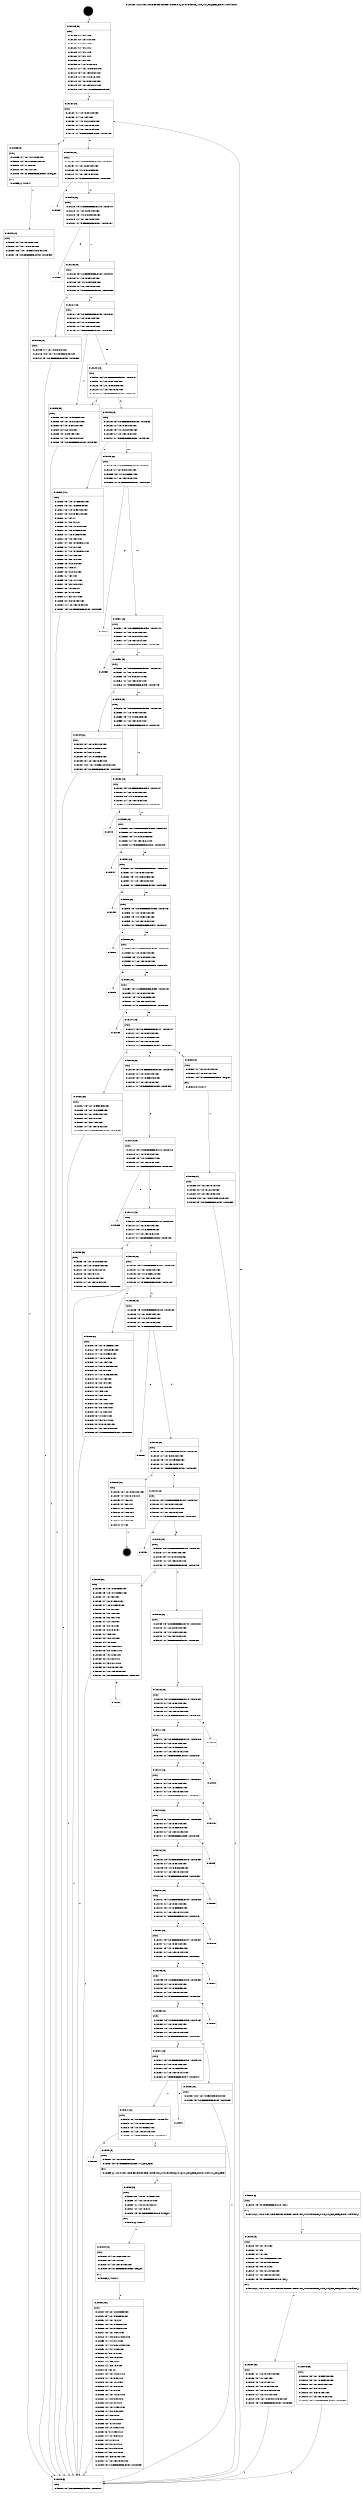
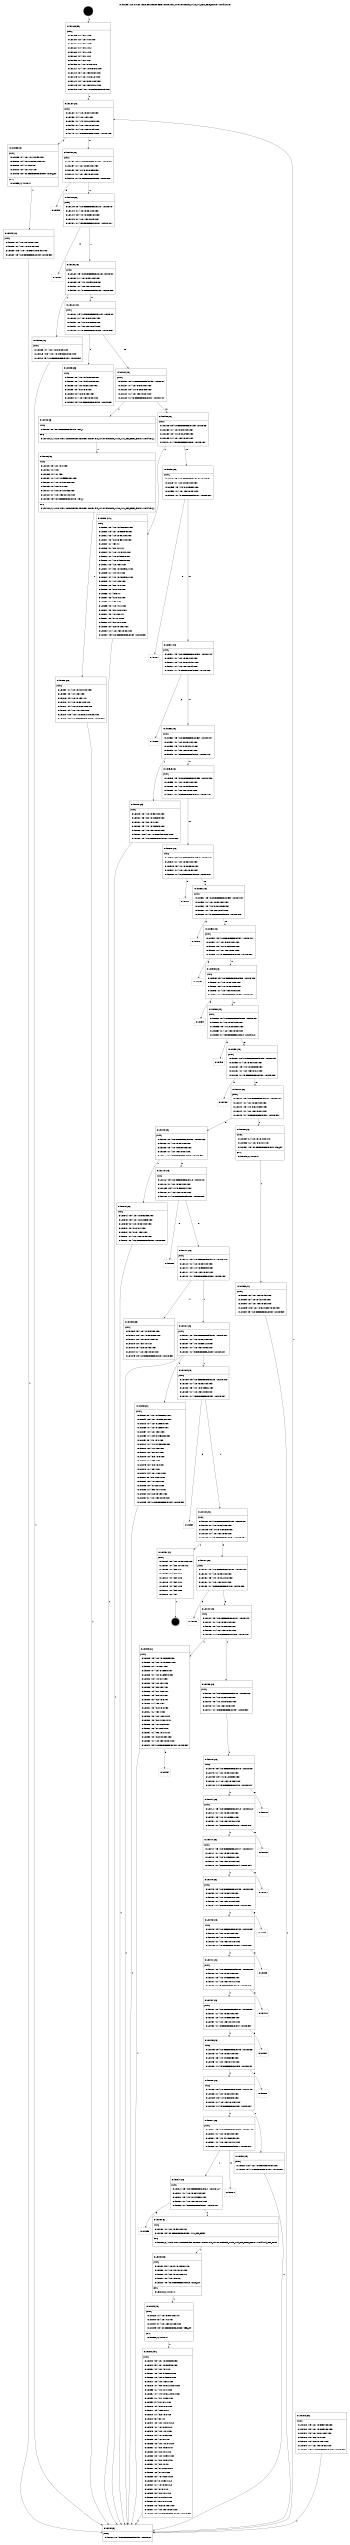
(95, 401) -> (118, 409)
(114, 1069) -> (149, 1179)
(51, 1461) -> none
